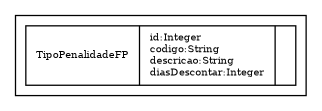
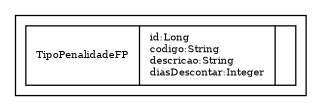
(176, 37) -> (170, 37)
